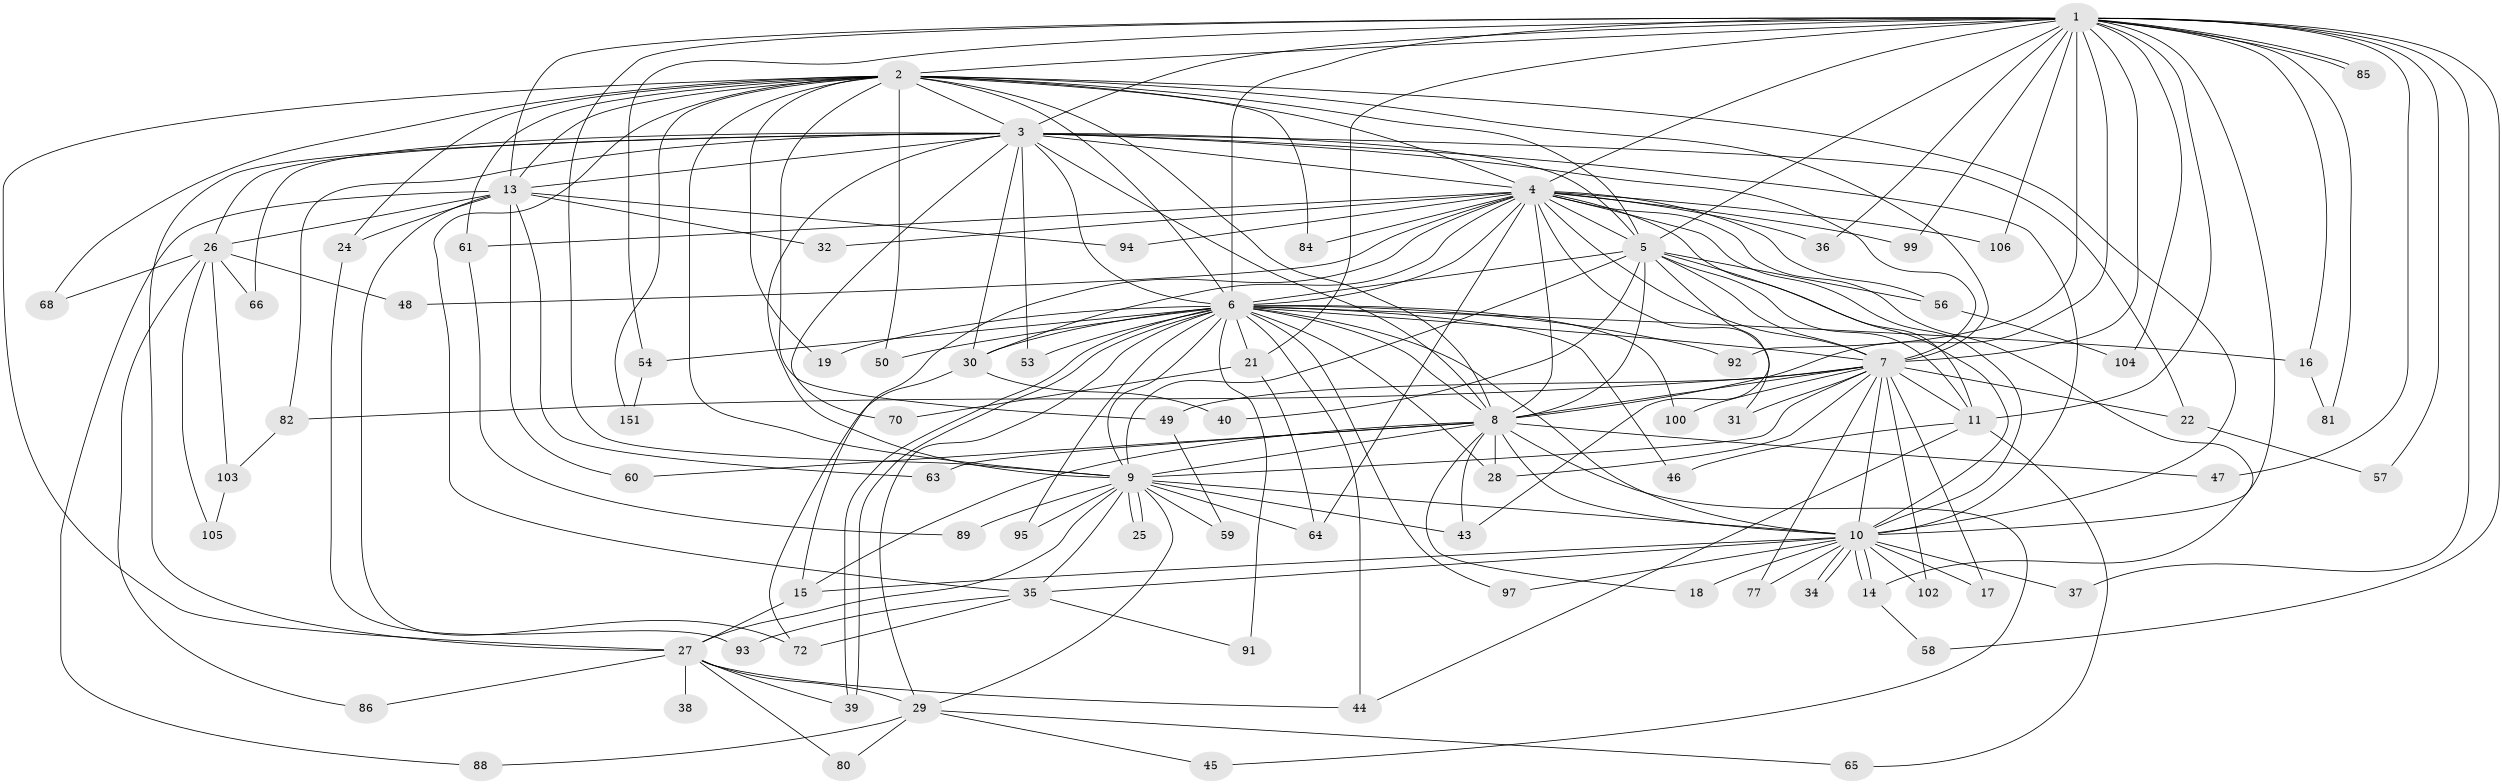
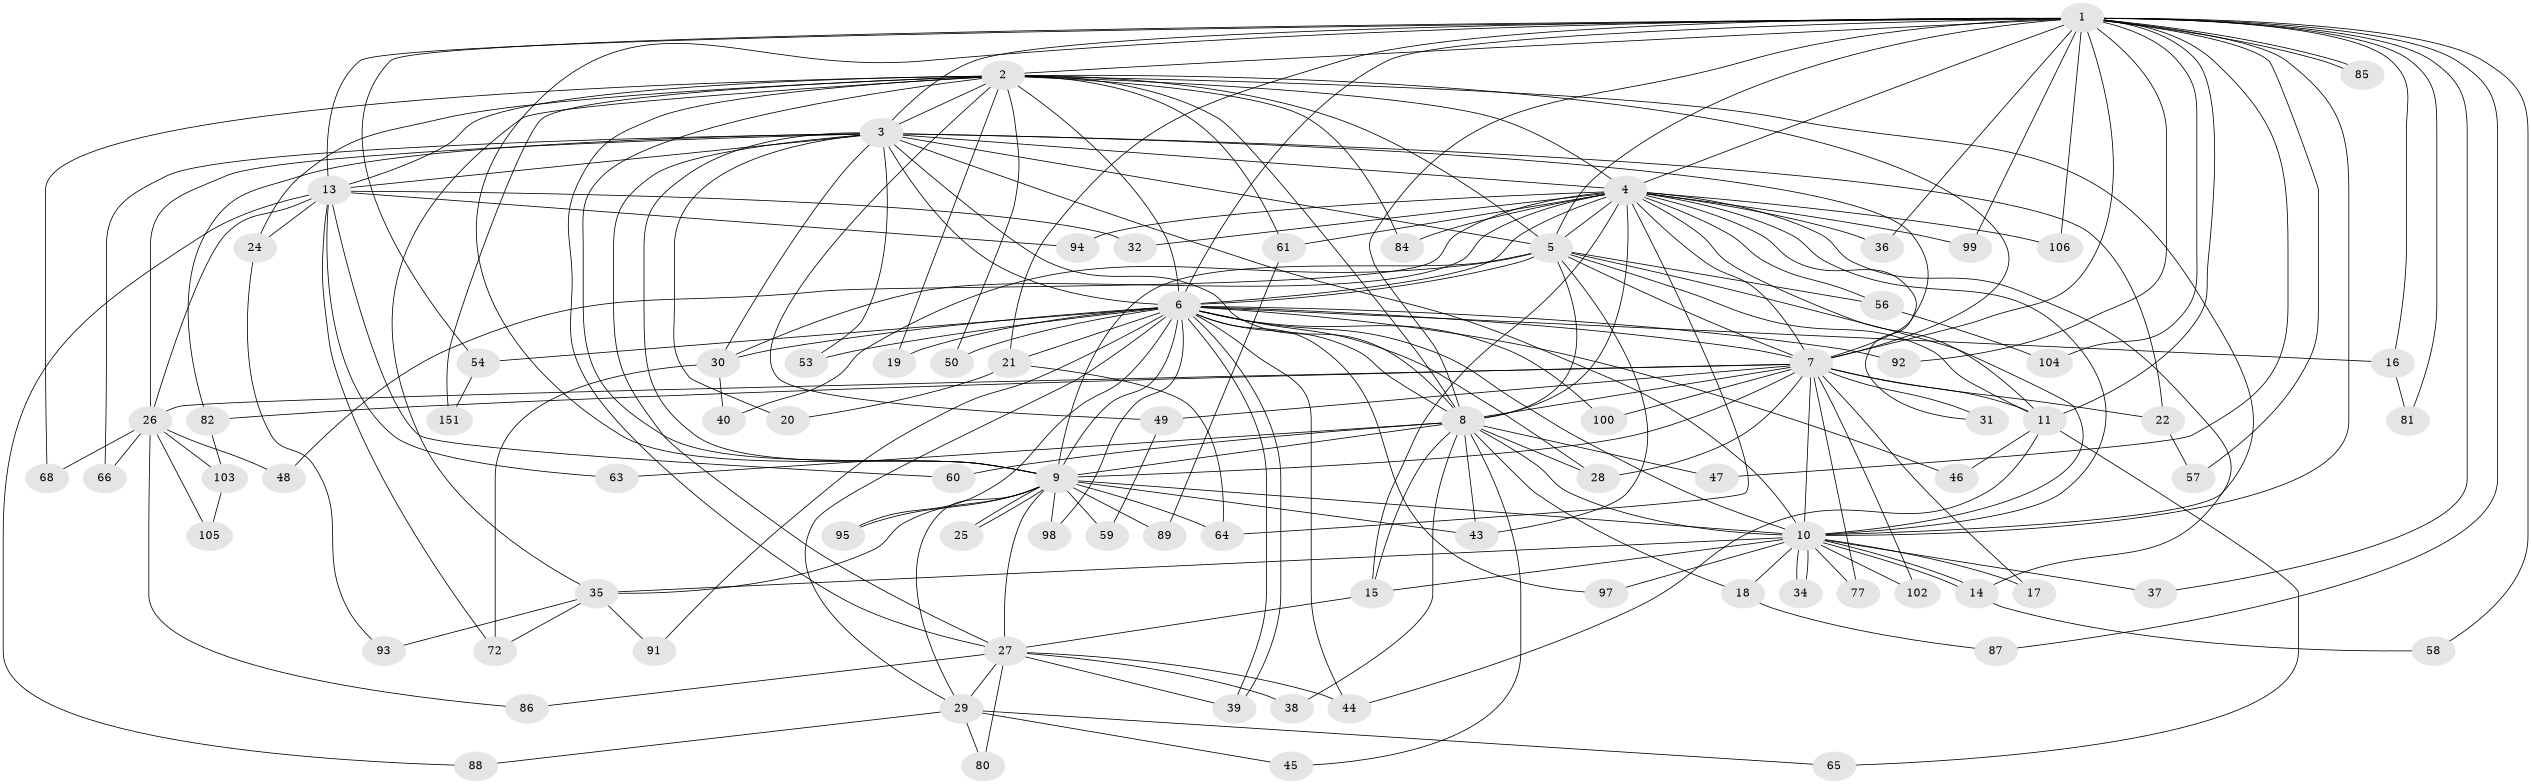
none -> (774, 387)
(896, 421) -> (788, 421)
none -> (1050, 536)
none -> (1432, 596)
none -> (1996, 651)
